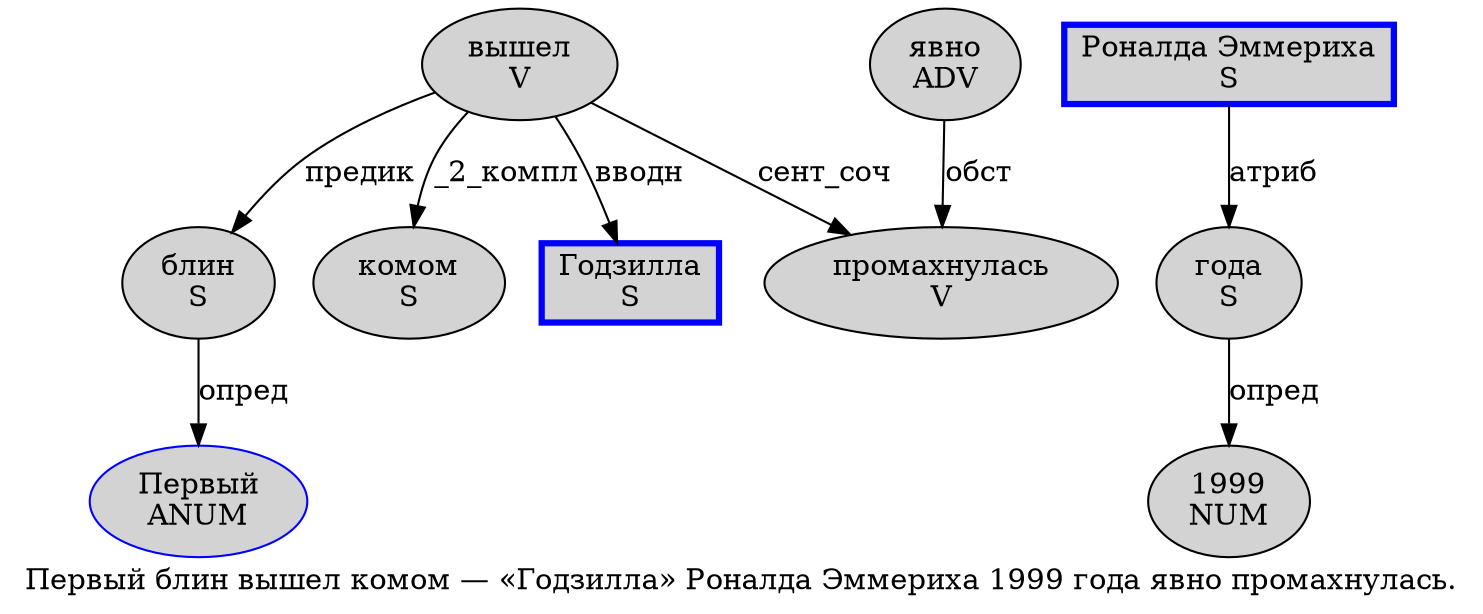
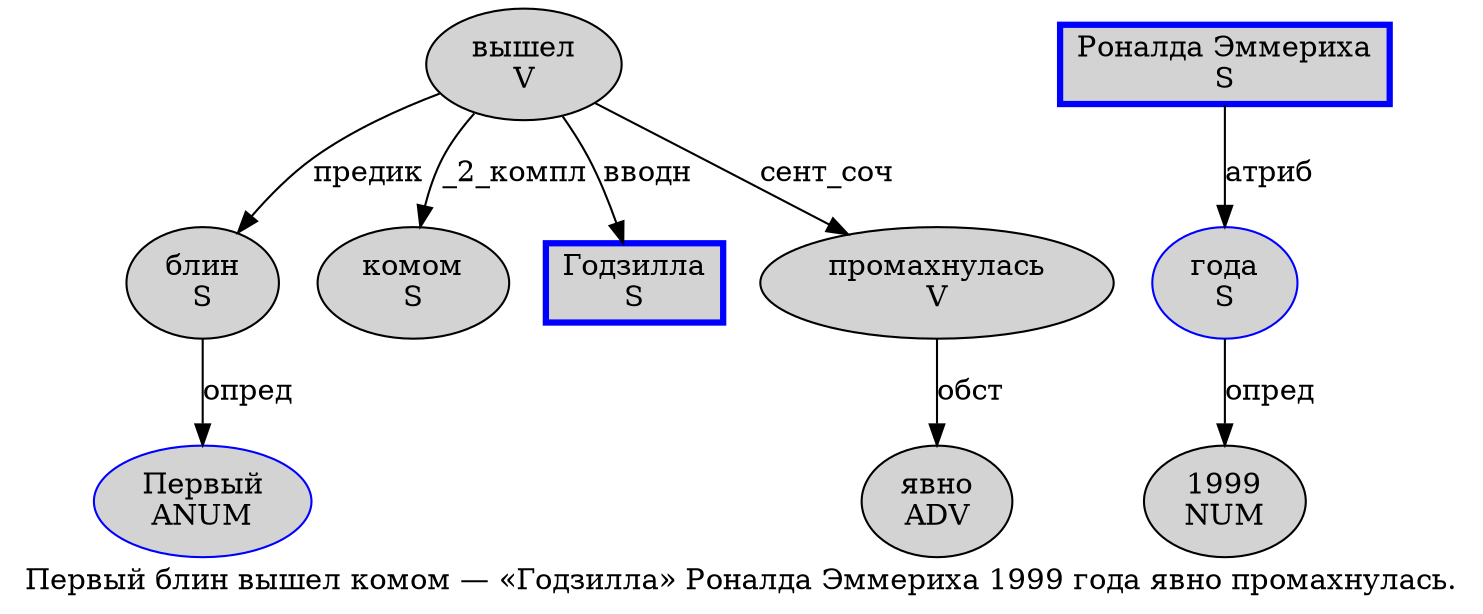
(943, 163) -> (937, 381)
(1229, 283) -> (1225, 283)
